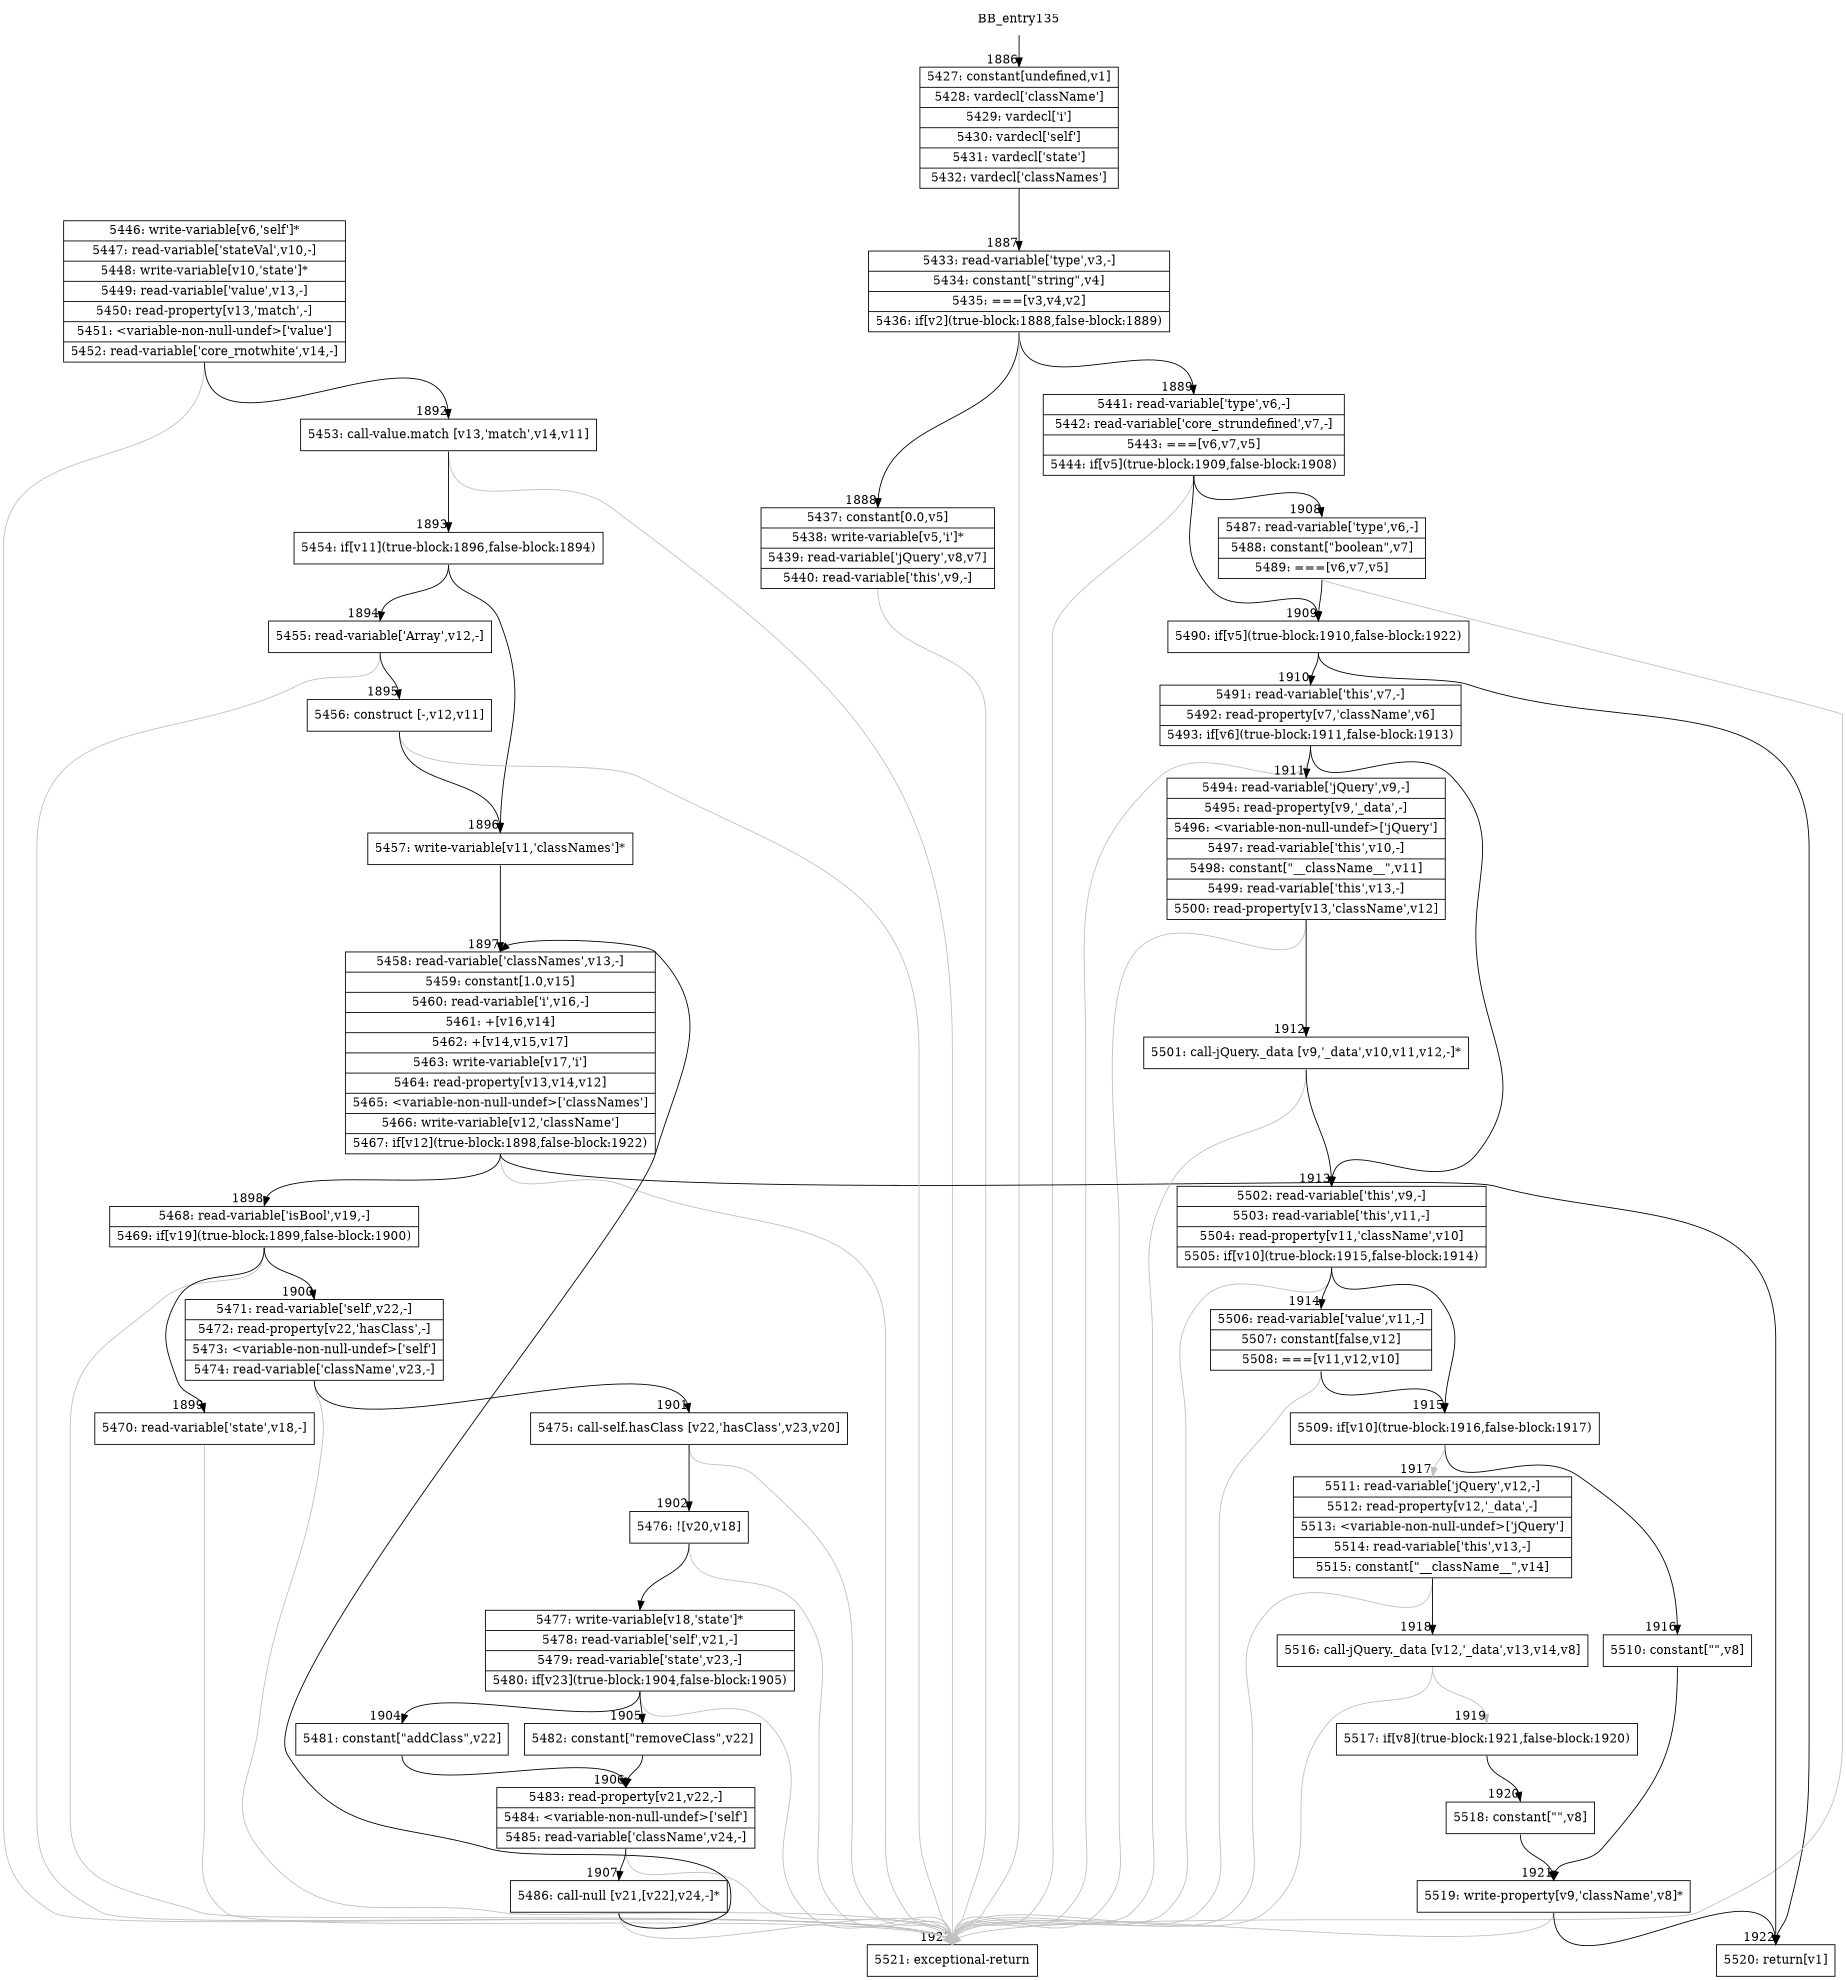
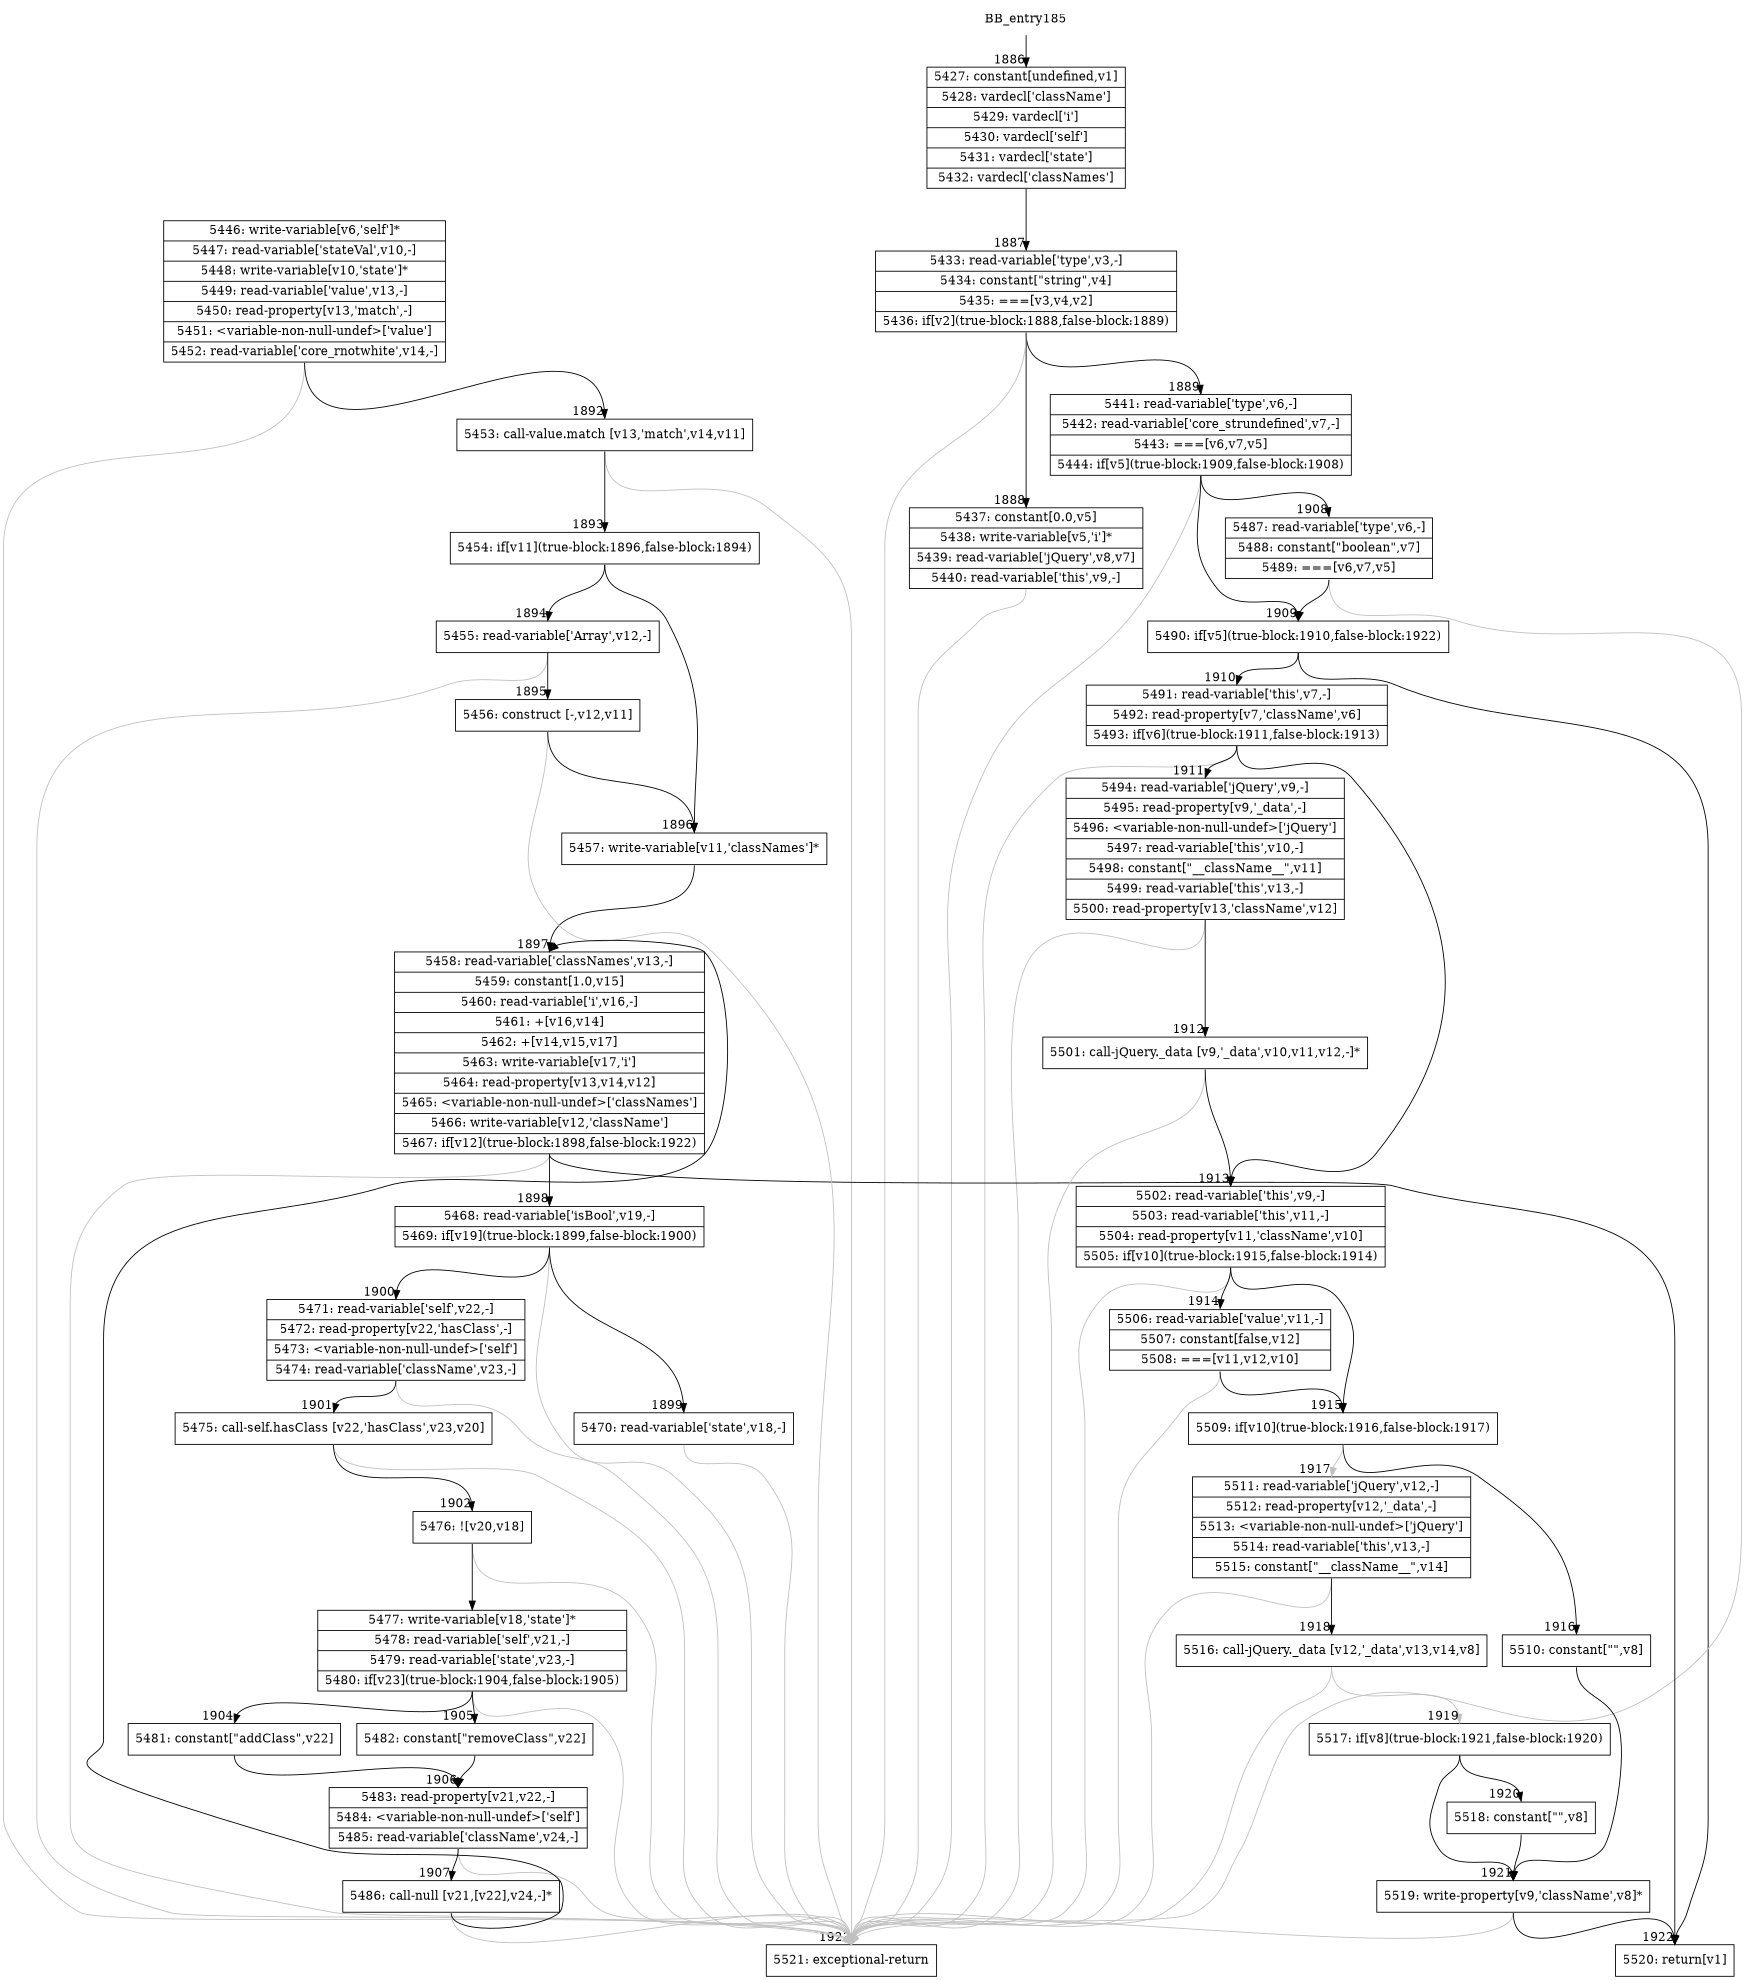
(1019, 19) -> (1026, 19)
none -> (1433, 1838)
